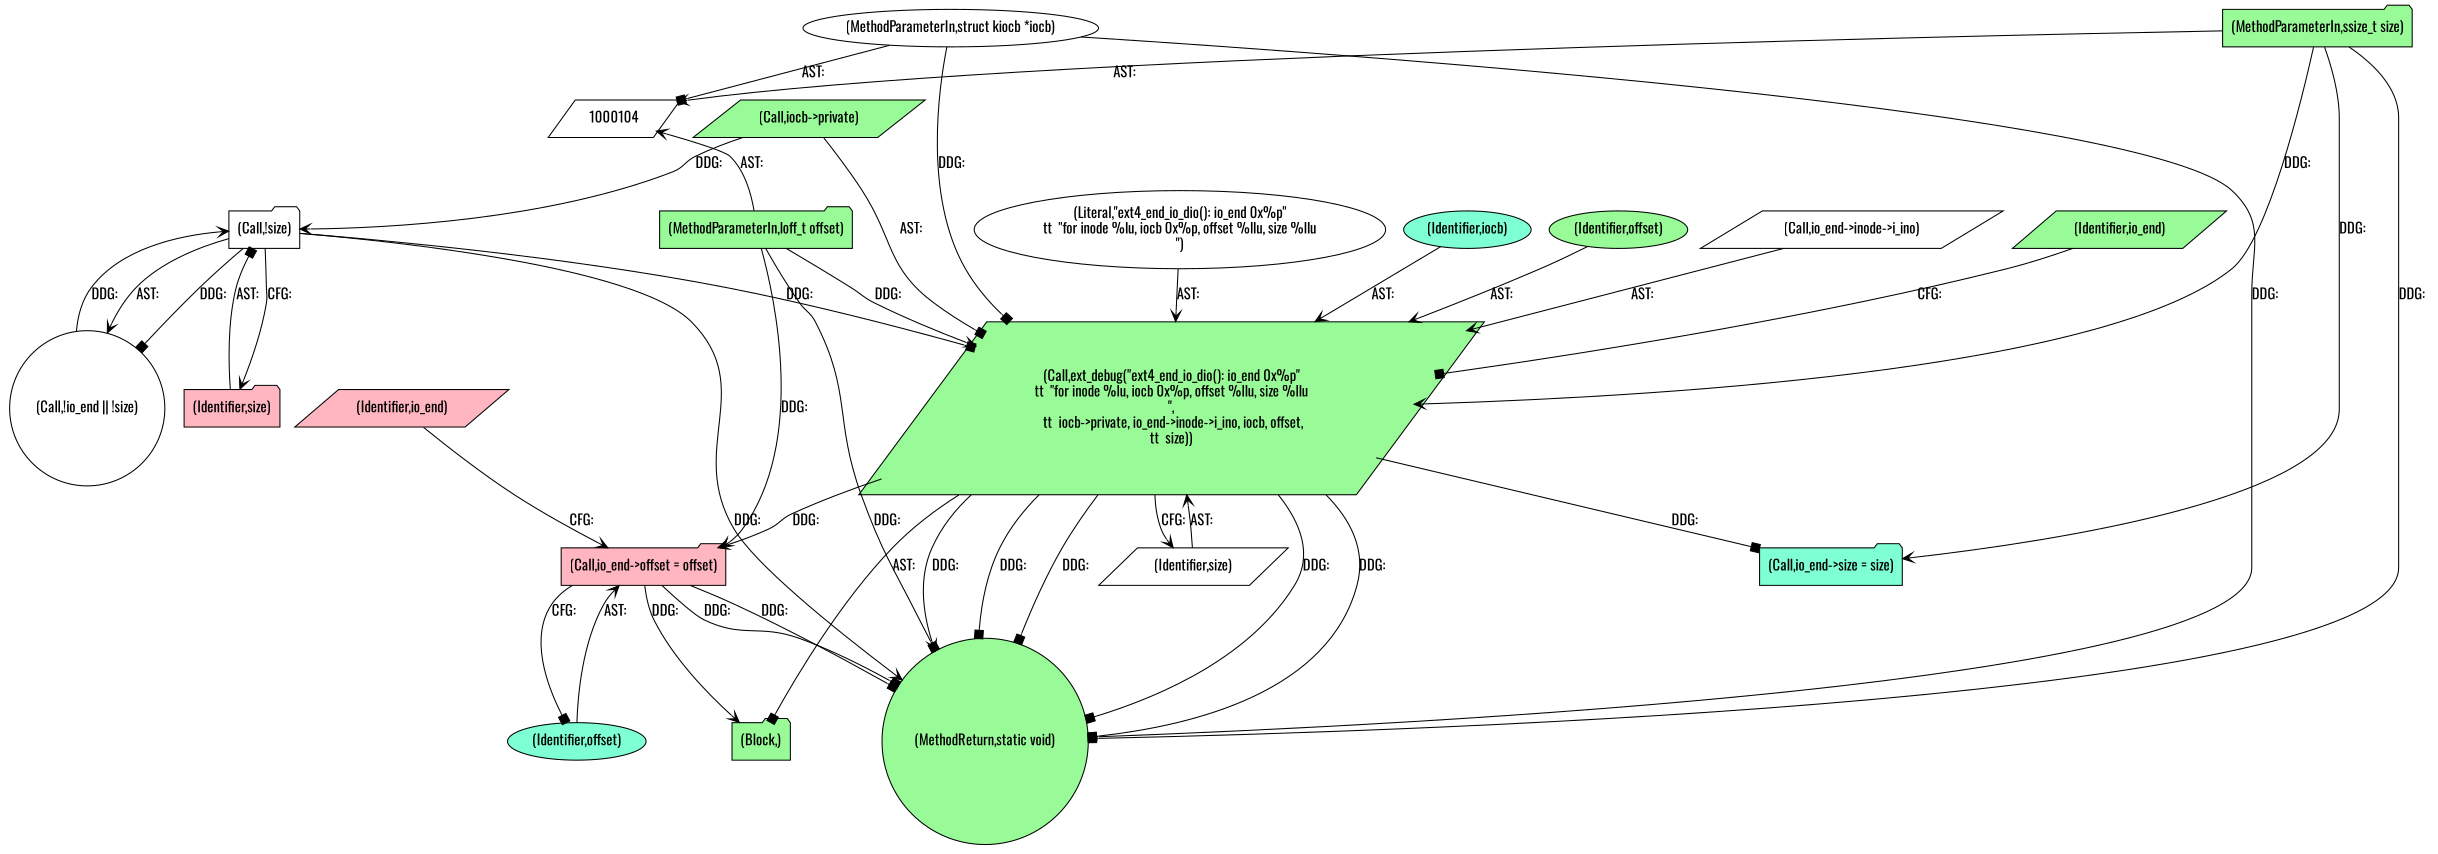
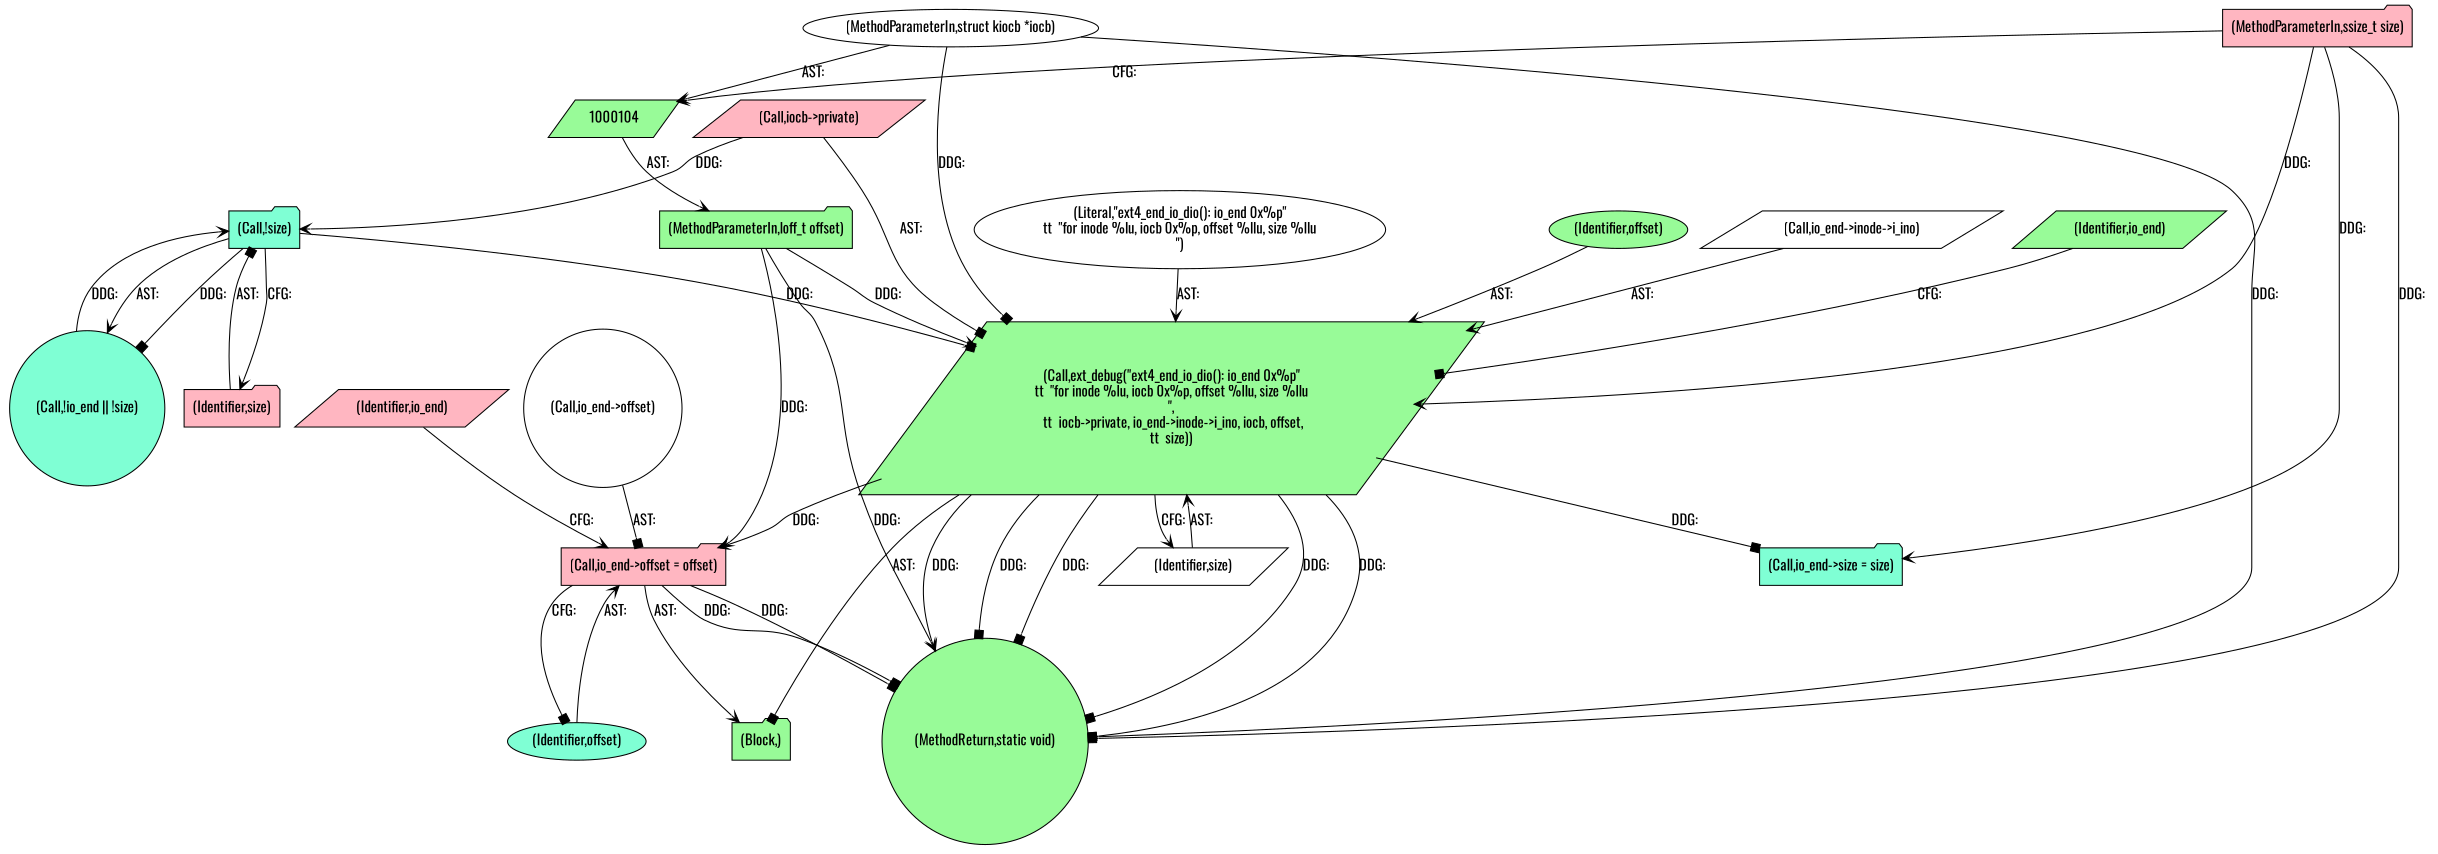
(2317, 28) -> (2317, 28)
(788, 72) -> (788, 72)
(1126, 73) -> (1126, 73)
(614, 119) -> (614, 119)
(809, 119) -> (809, 119)
(727, 154) -> (661, 183)
(264, 230) -> (264, 230)
(1467, 230) -> none
(700, 334) -> none
(87, 408) -> (87, 408)
none -> (603, 408)
(847, 444) -> (847, 444)
(667, 612) -> (667, 612)
